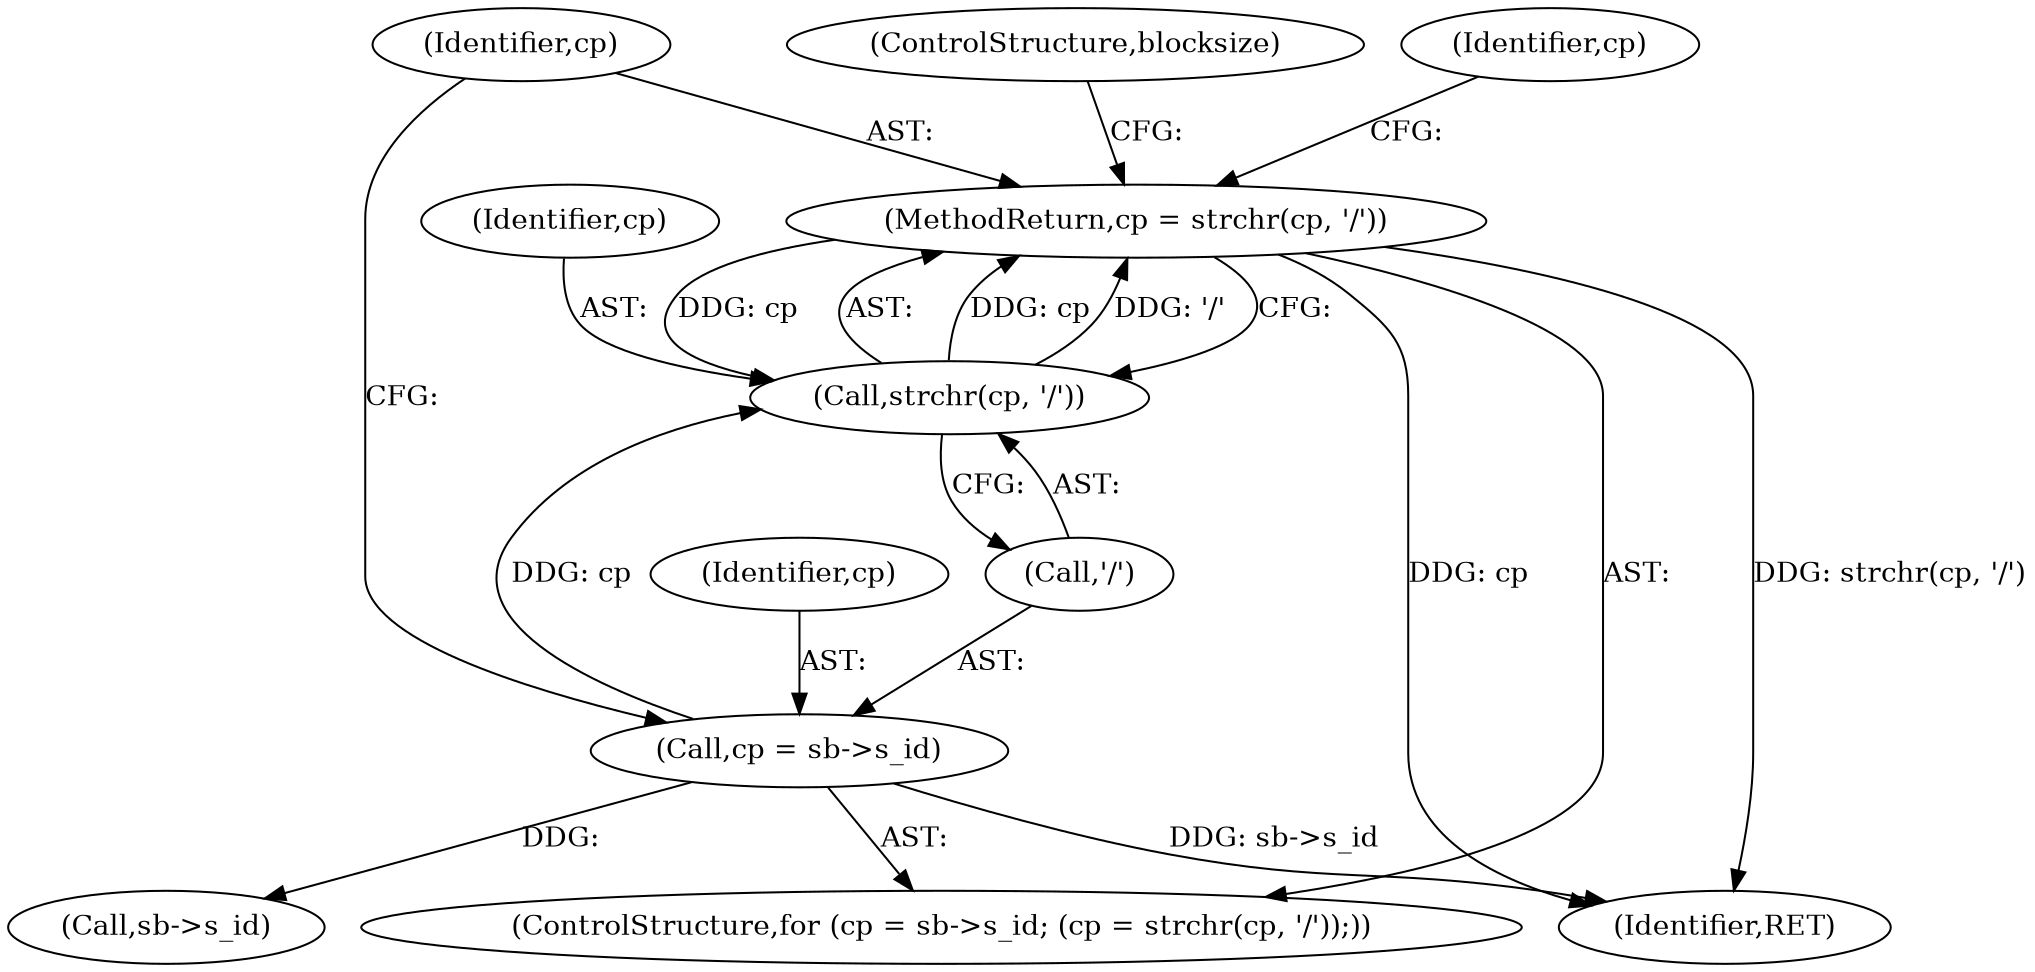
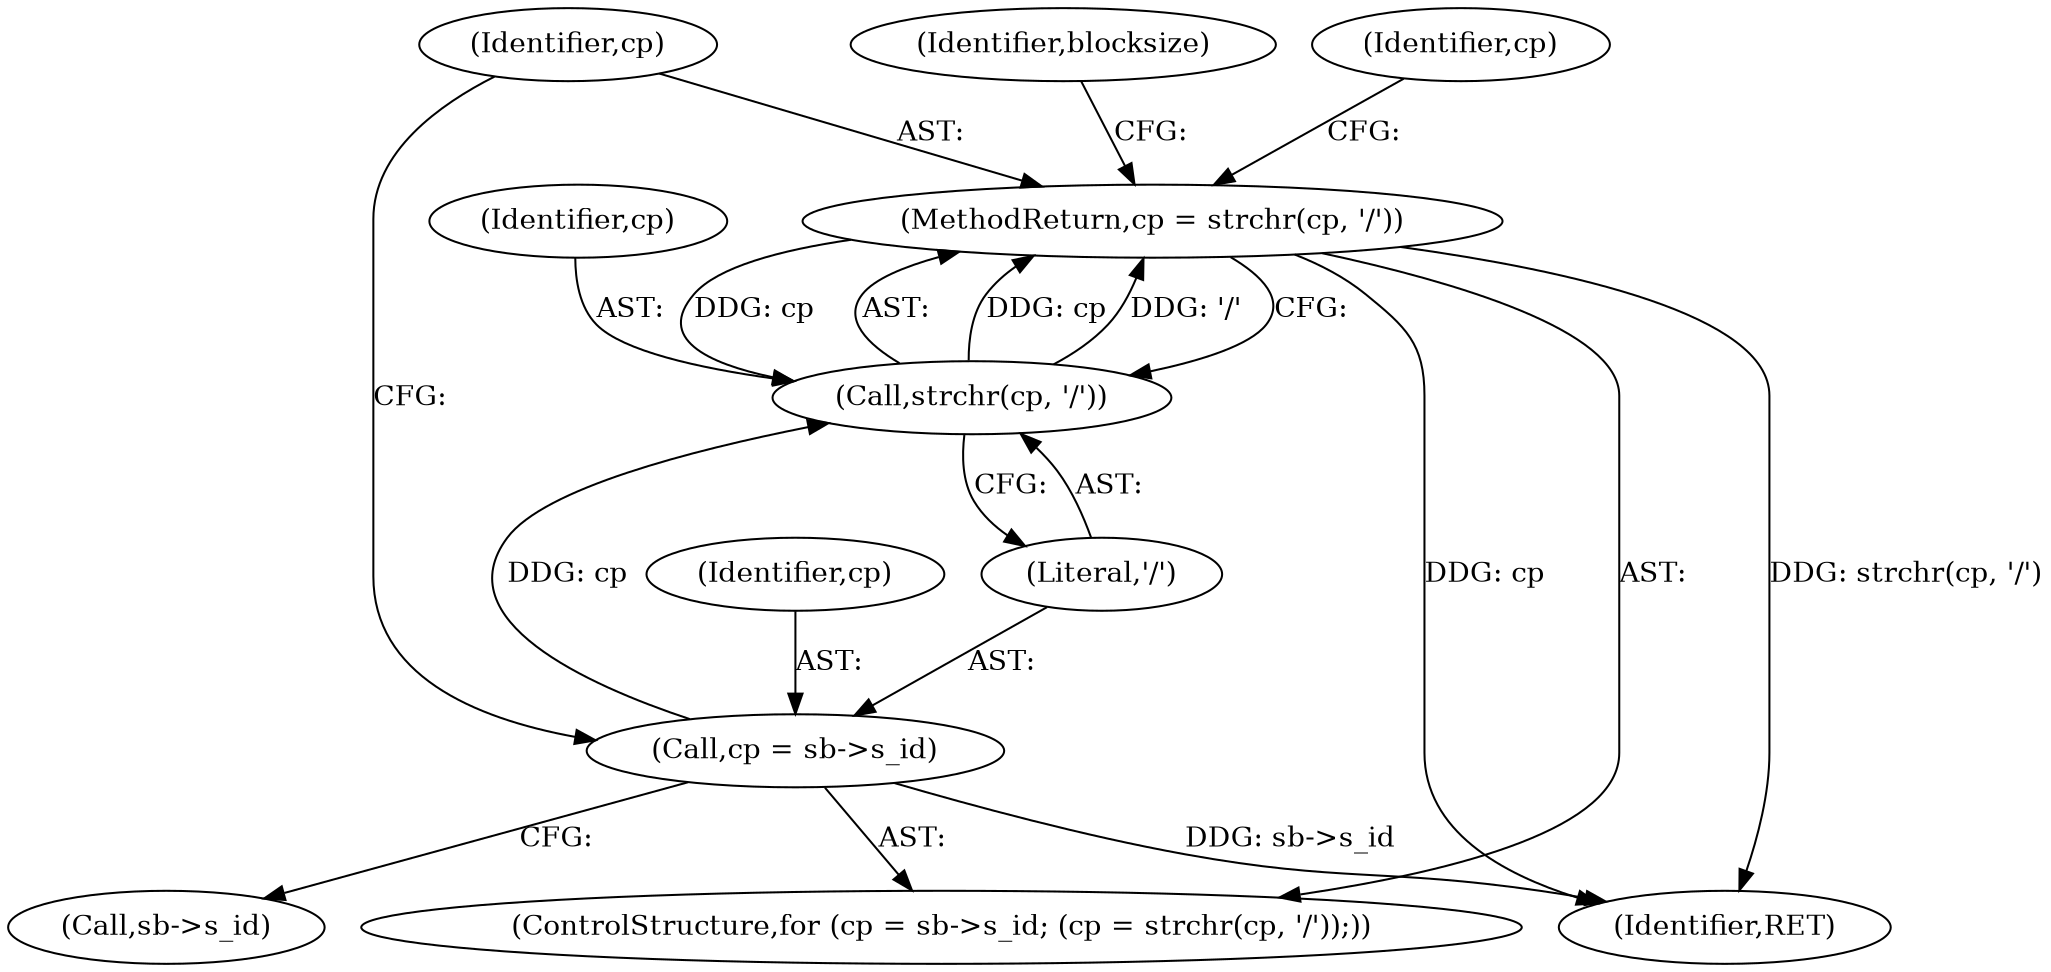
(1075, 45) -> (1063, 45)
(1079, 574) -> (1102, 574)
(565, 839) -> (561, 839)
